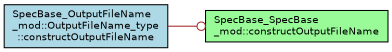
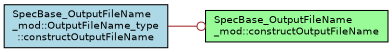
(297, 26) -> (297, 26)
